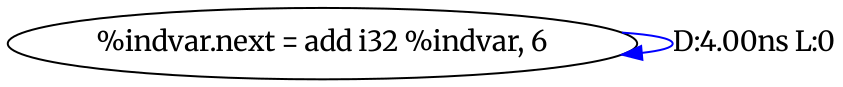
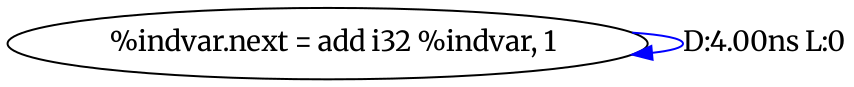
(322, 44) -> (328, 44)
